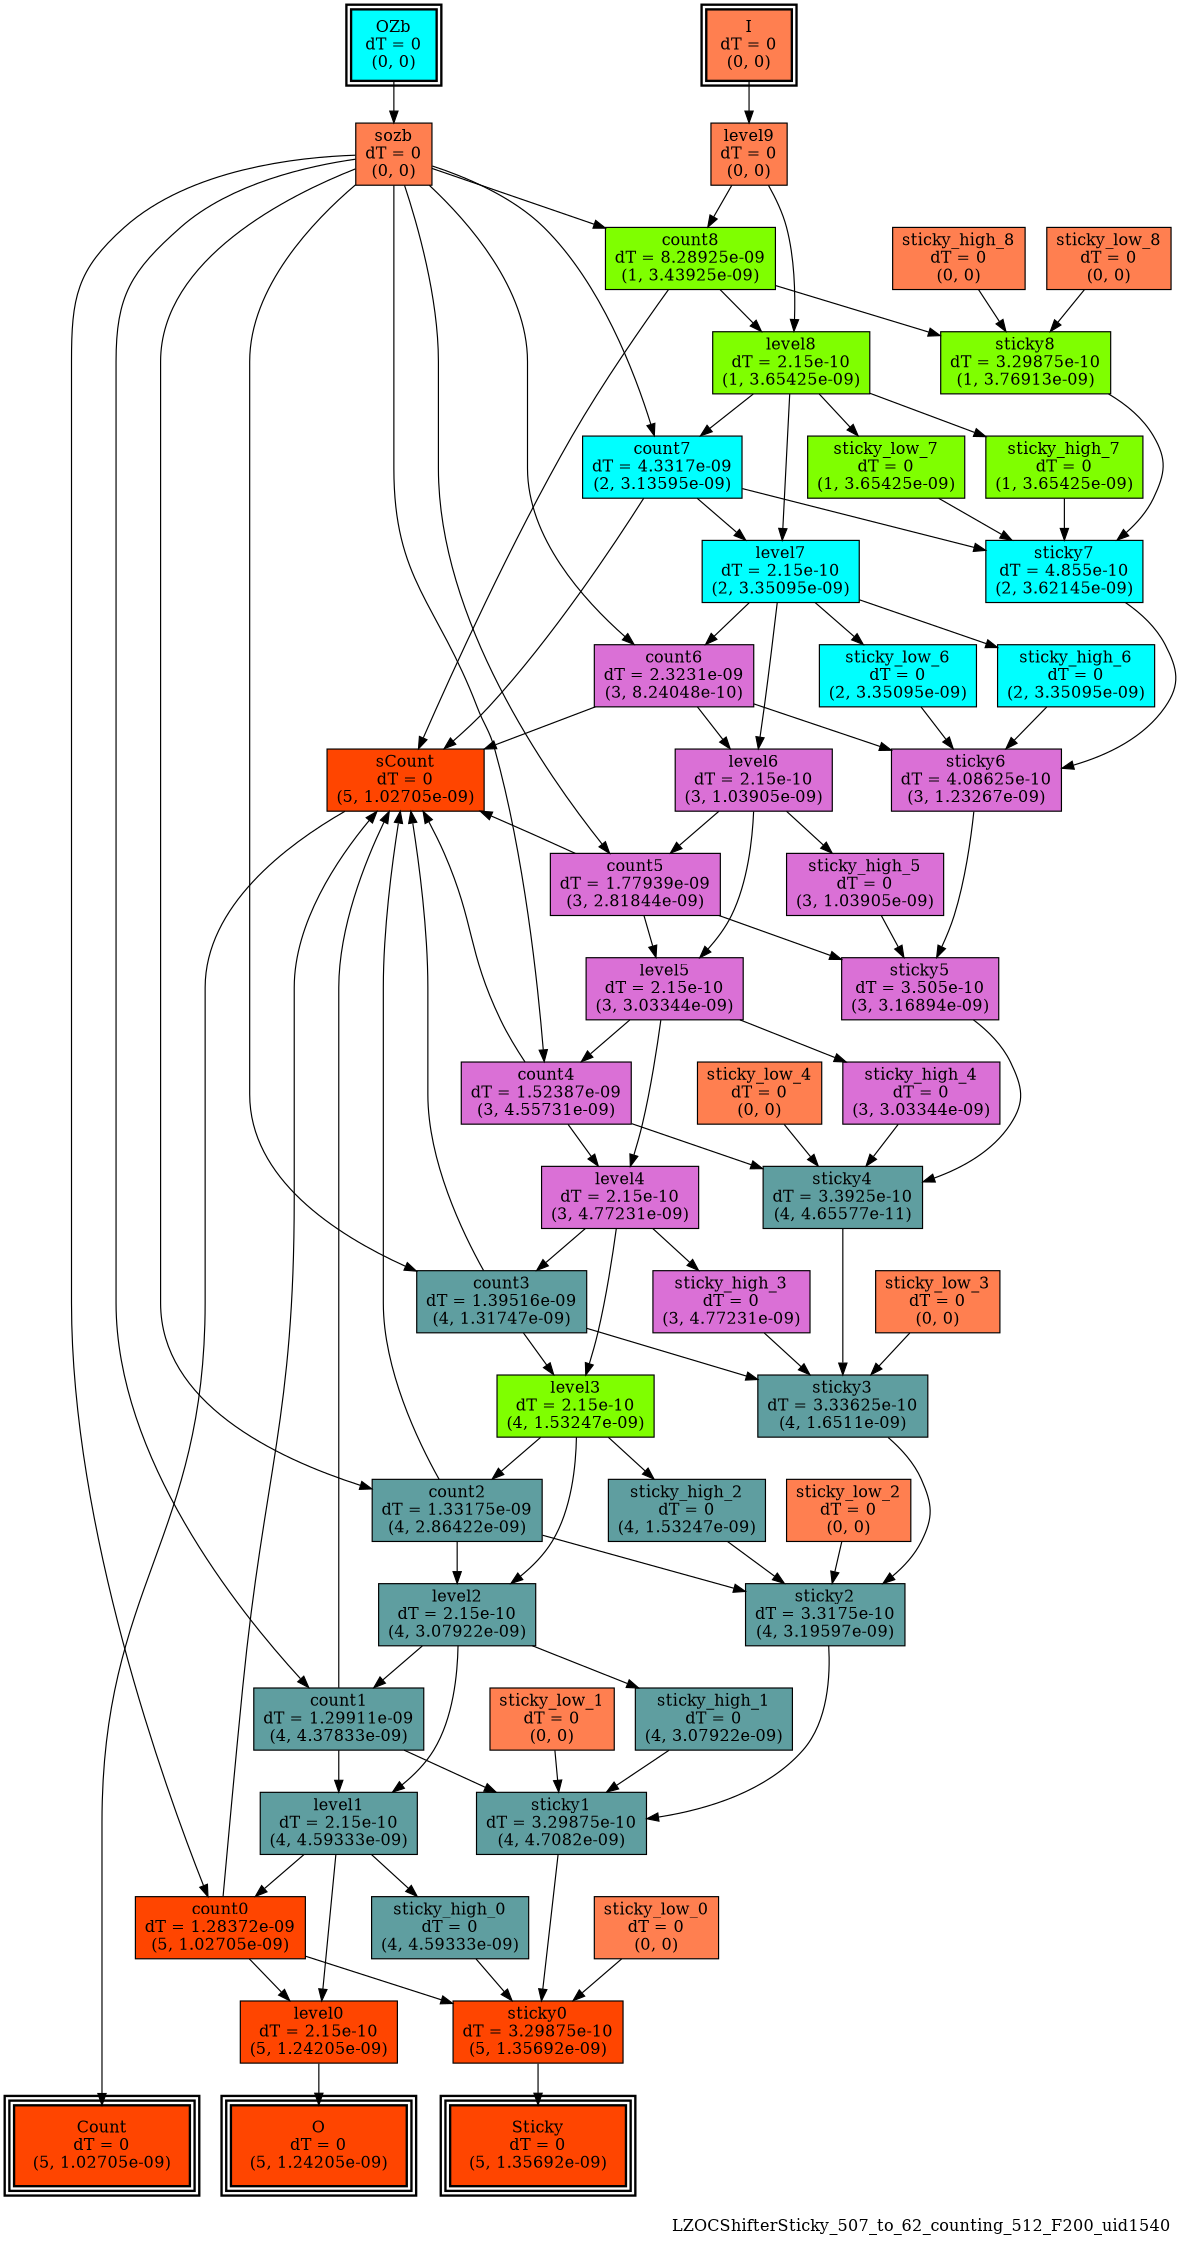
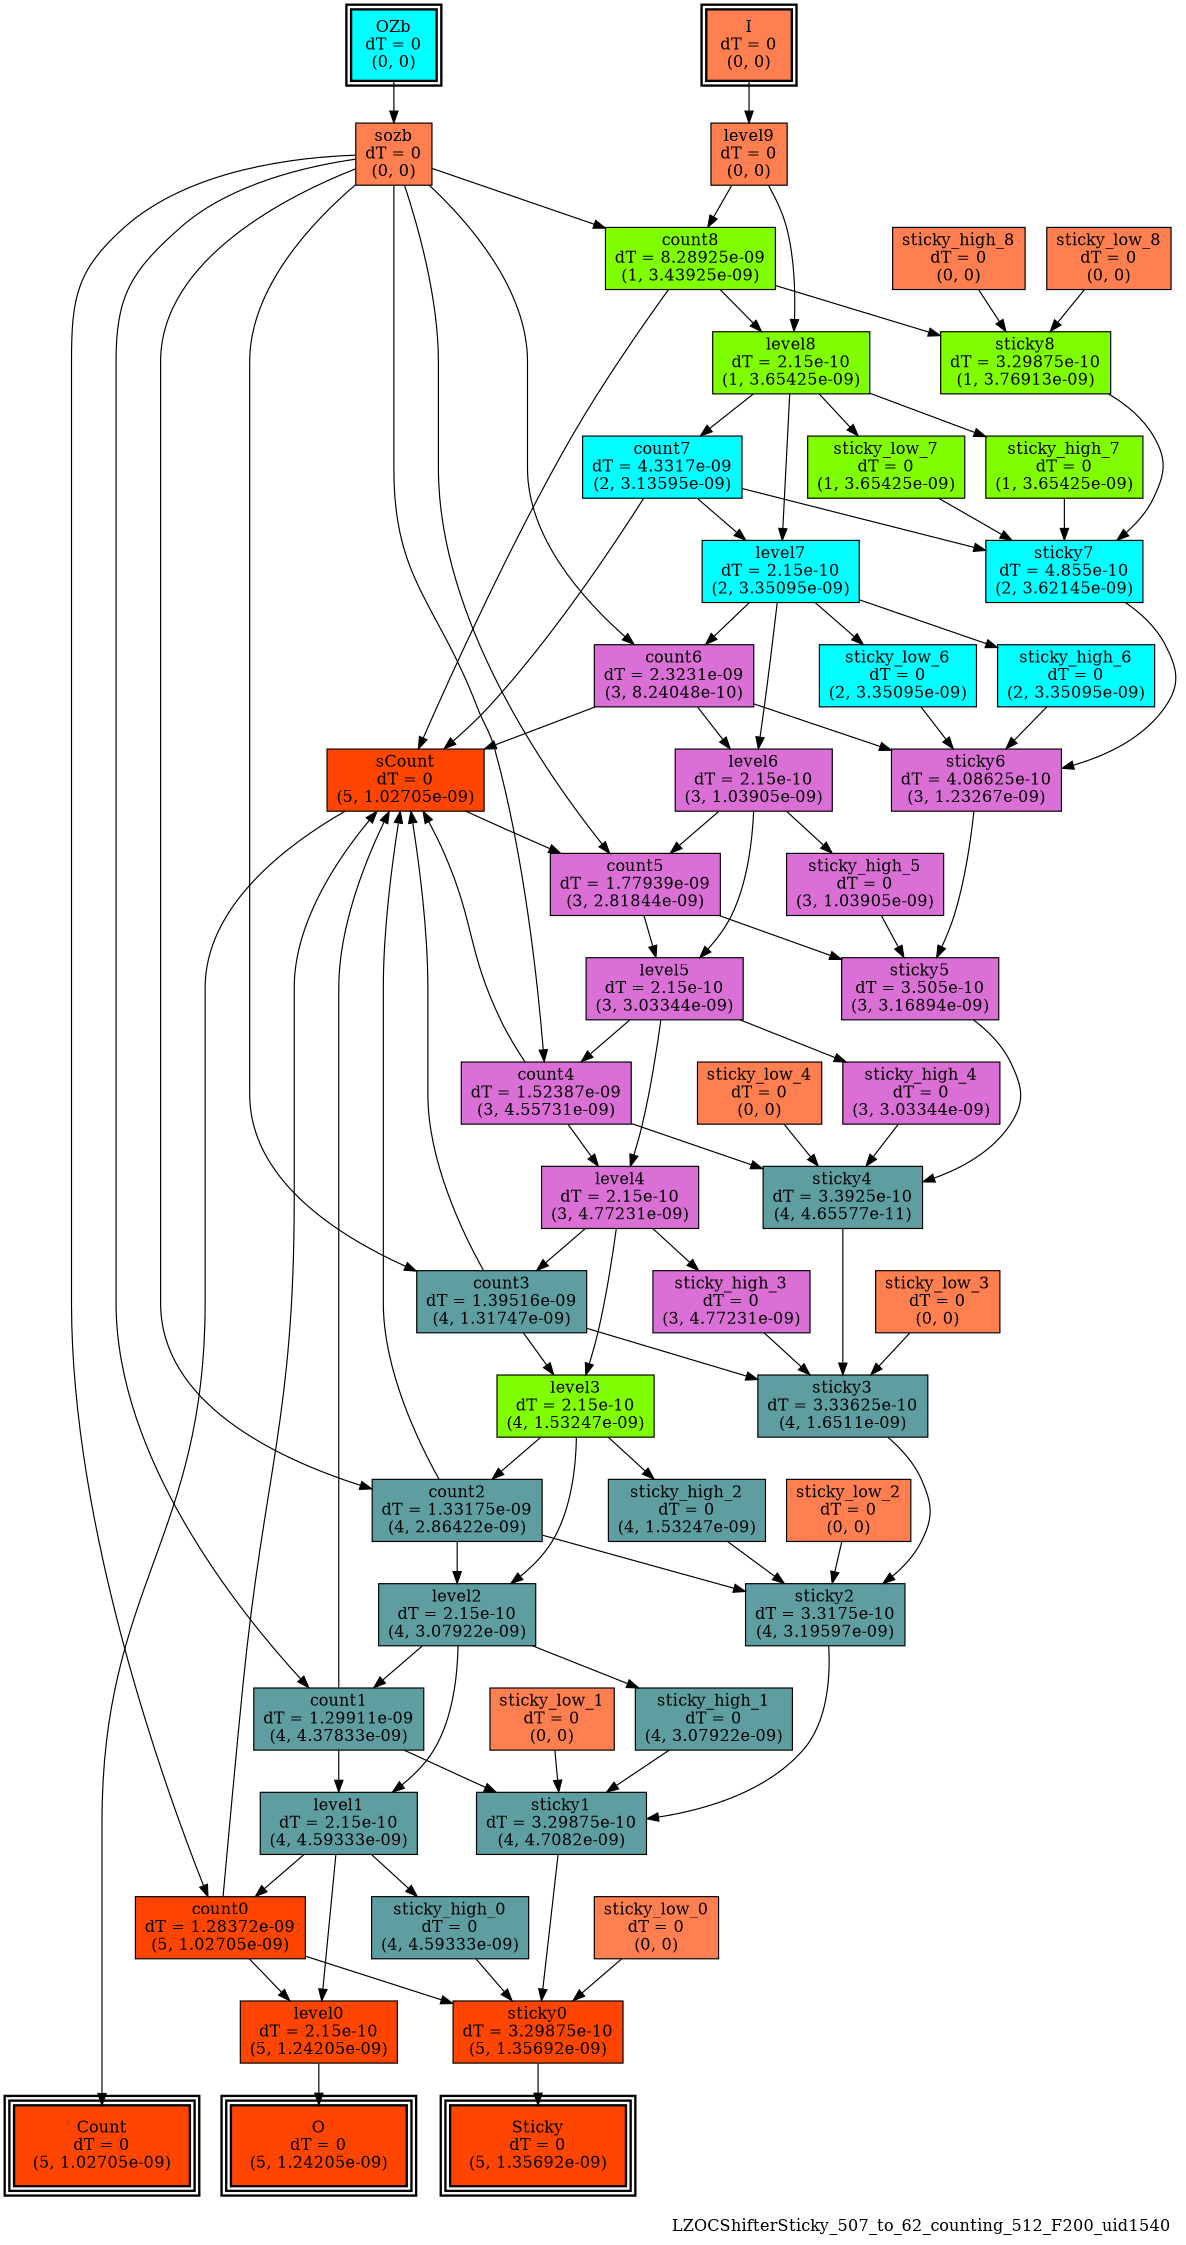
(575, 265) -> none
(533, 834) -> (506, 829)
